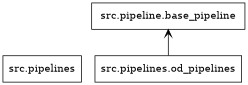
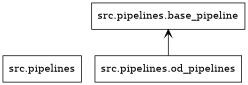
(168, 16) -> (168, 16)
